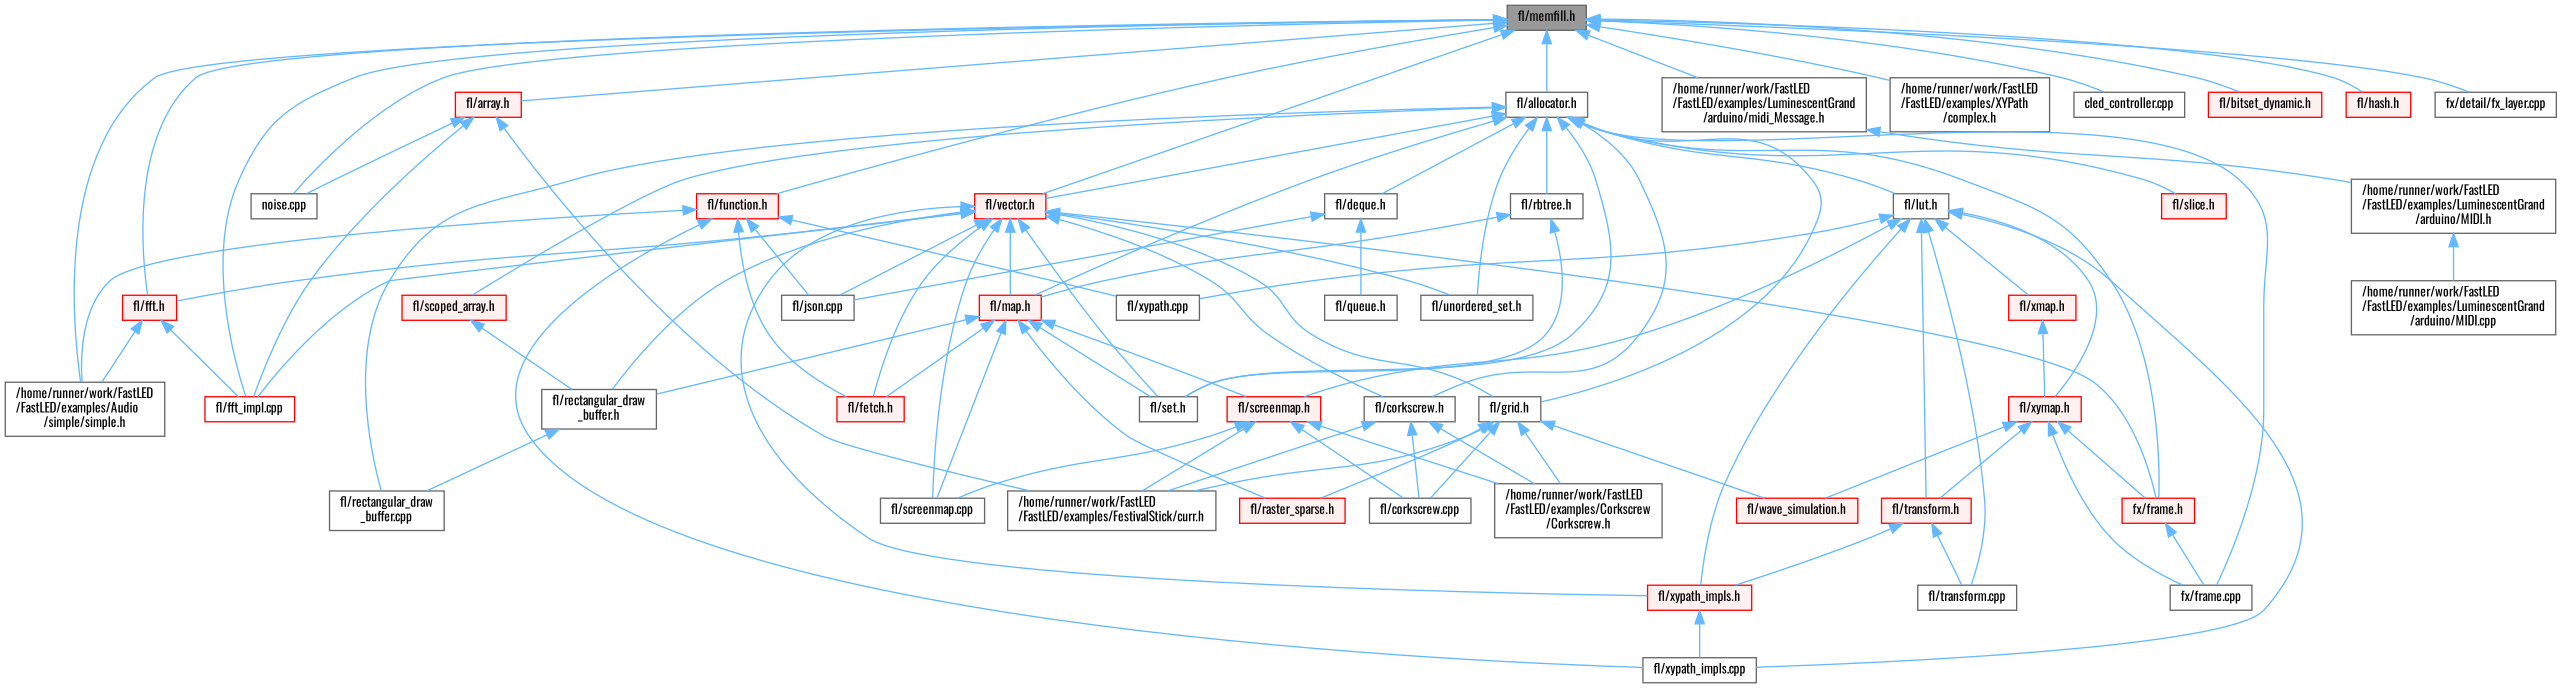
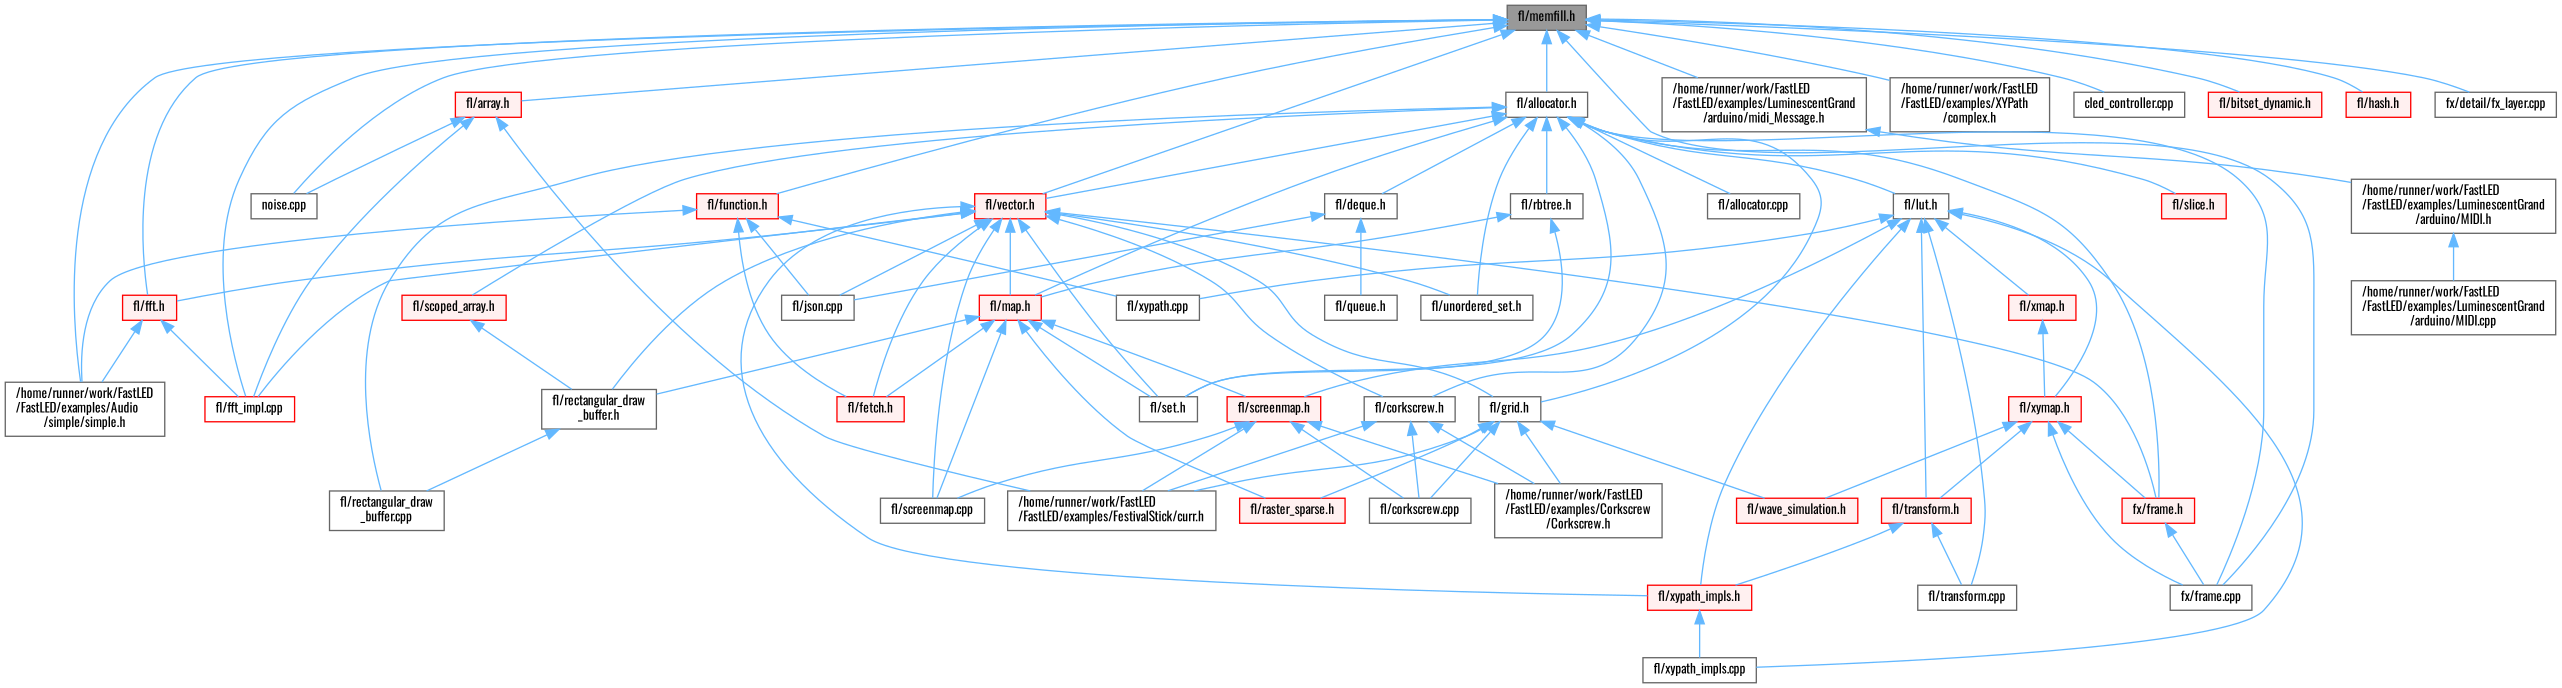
none -> (2063, 143)
none -> (1754, 206)
(917, 596) -> none
